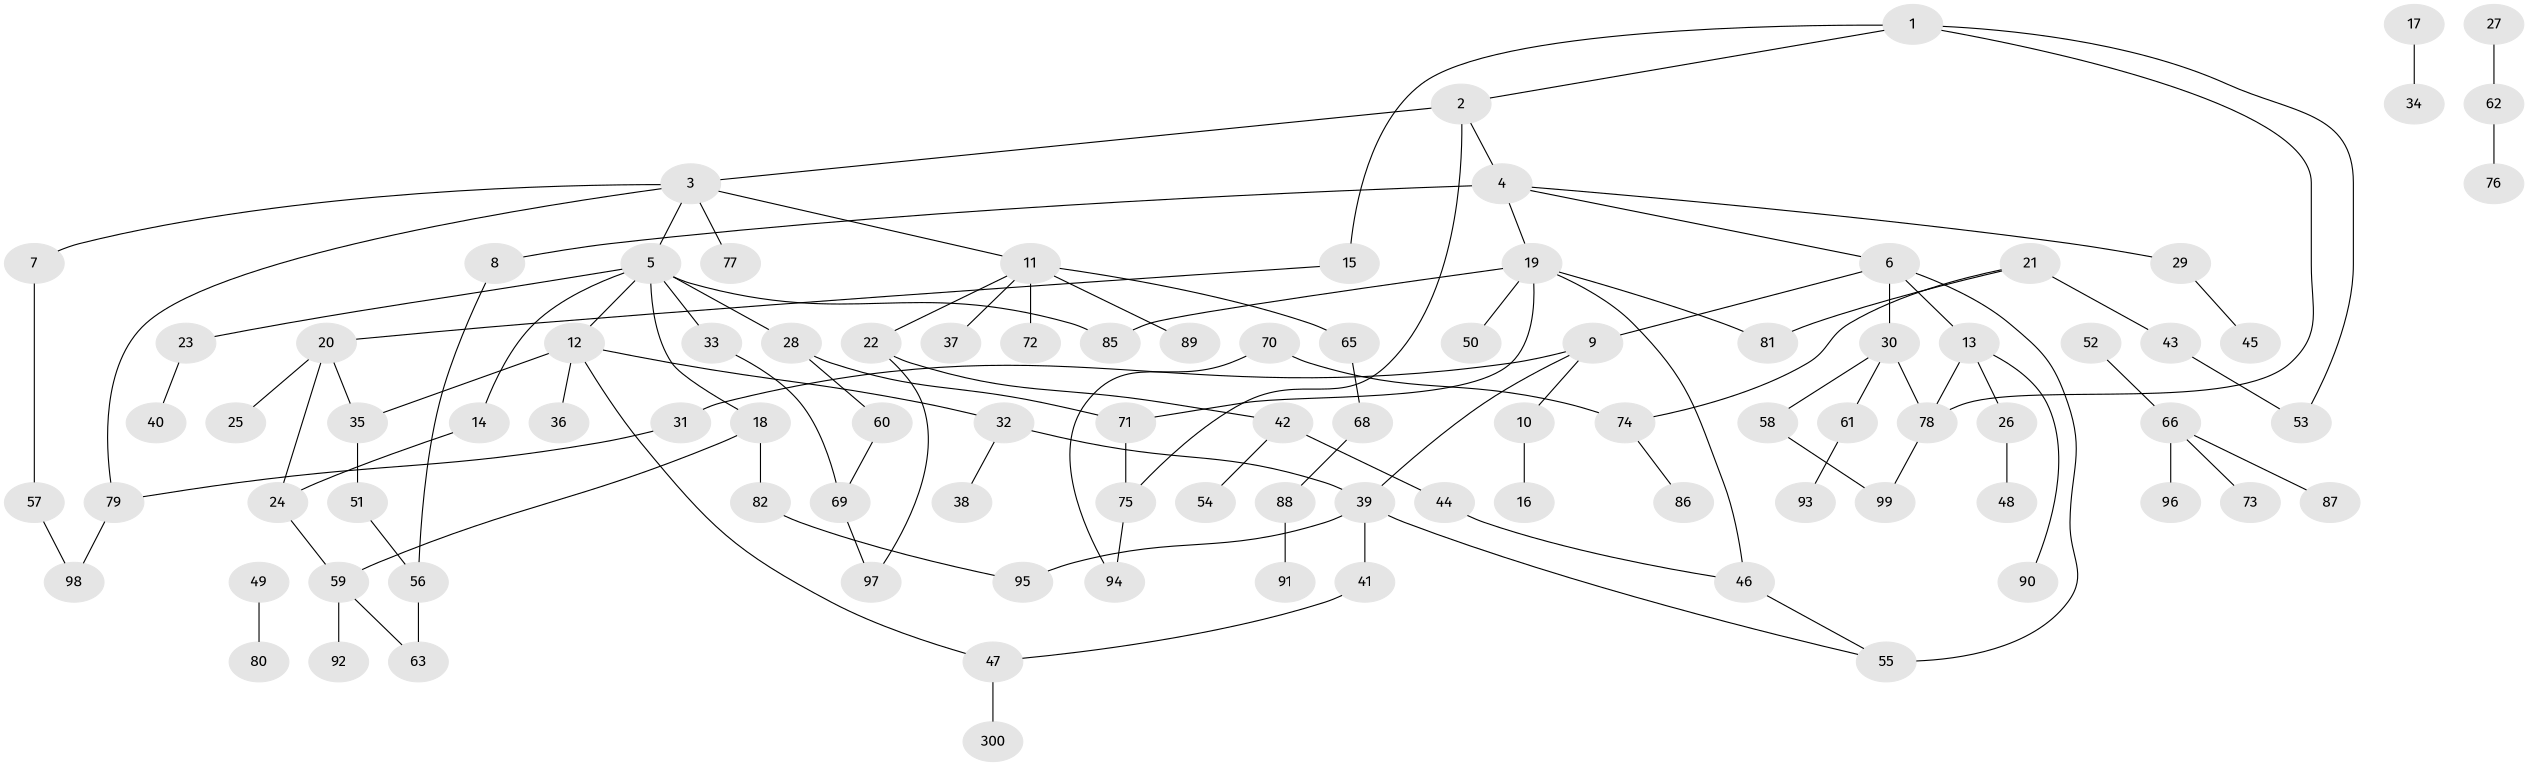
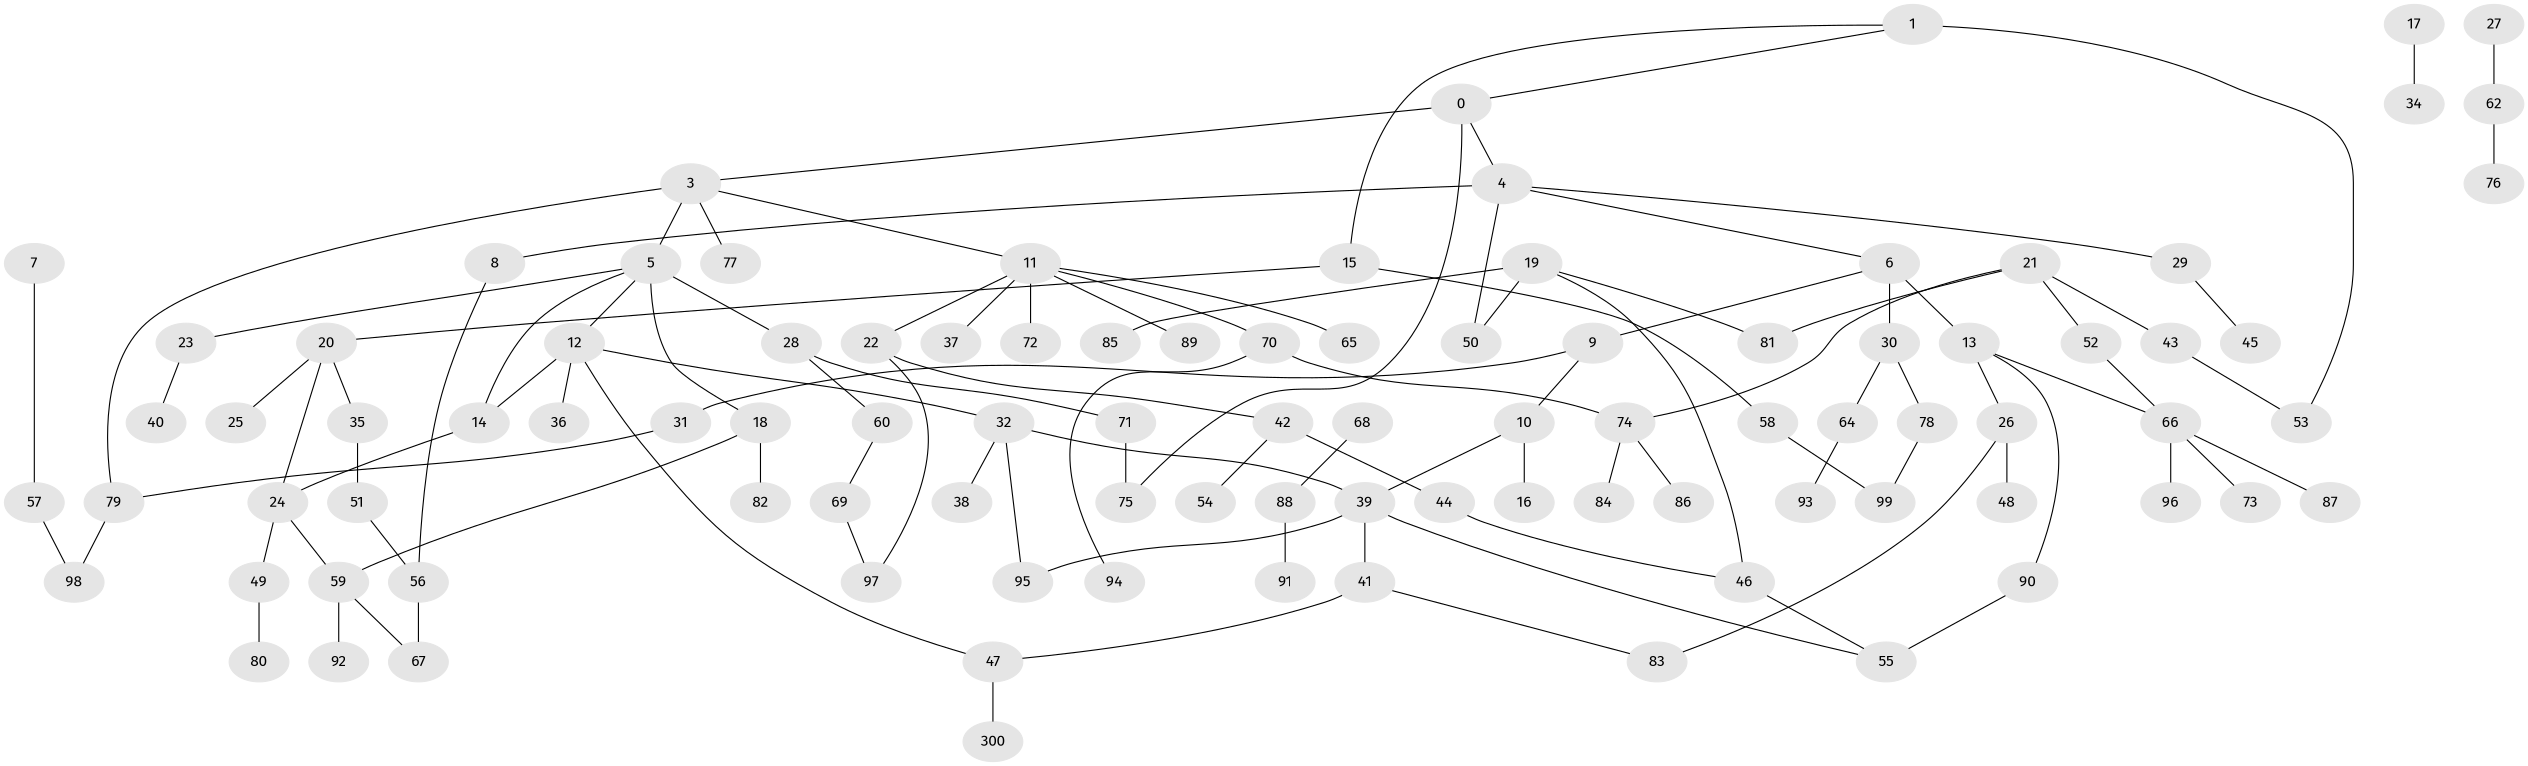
(1461, 104) -> (1461, 104)
(357, 199) -> none
(1517, 223) -> (1487, 263)
(2311, 243) -> none
none -> (1153, 298)
(891, 303) -> none
none -> (2061, 303)
(712, 343) -> none
(466, 383) -> (527, 383)
(1356, 383) -> none
(1829, 383) -> (1578, 306)
(1948, 383) -> (2070, 383)
(1378, 395) -> none
(1470, 413) -> (1445, 463)
(1847, 423) -> (1847, 423)
(2073, 484) -> (1957, 622)
none -> (1604, 503)
none -> (268, 542)
(1120, 542) -> none
(883, 548) -> (1013, 503)
(418, 662) -> (418, 662)
none -> (1657, 662)
